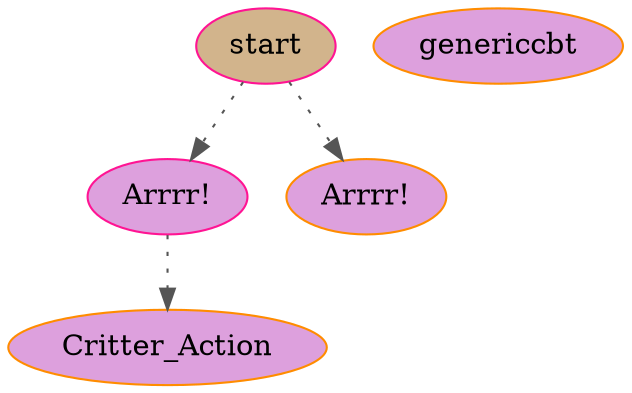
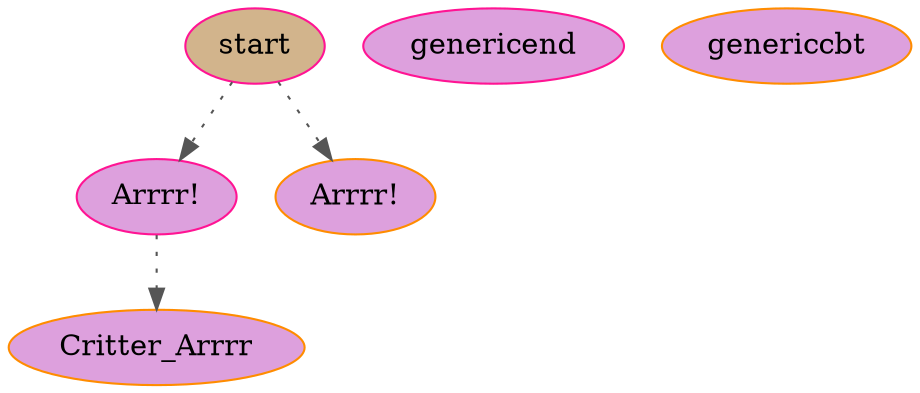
none -> (494, 46)
(168, 347) -> (157, 347)
